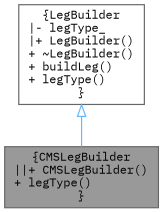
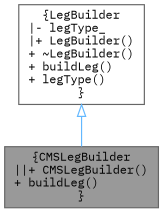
(82, 177) -> (82, 177)
